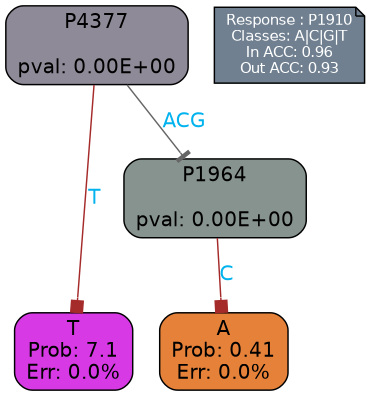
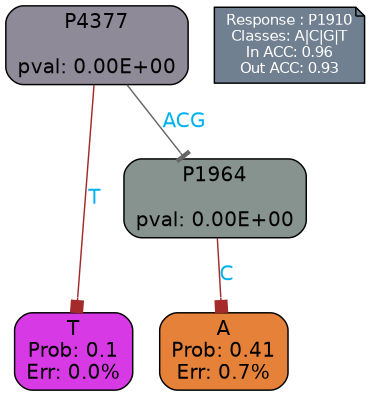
(74, 351) -> (74, 351)
(224, 351) -> (224, 351)
